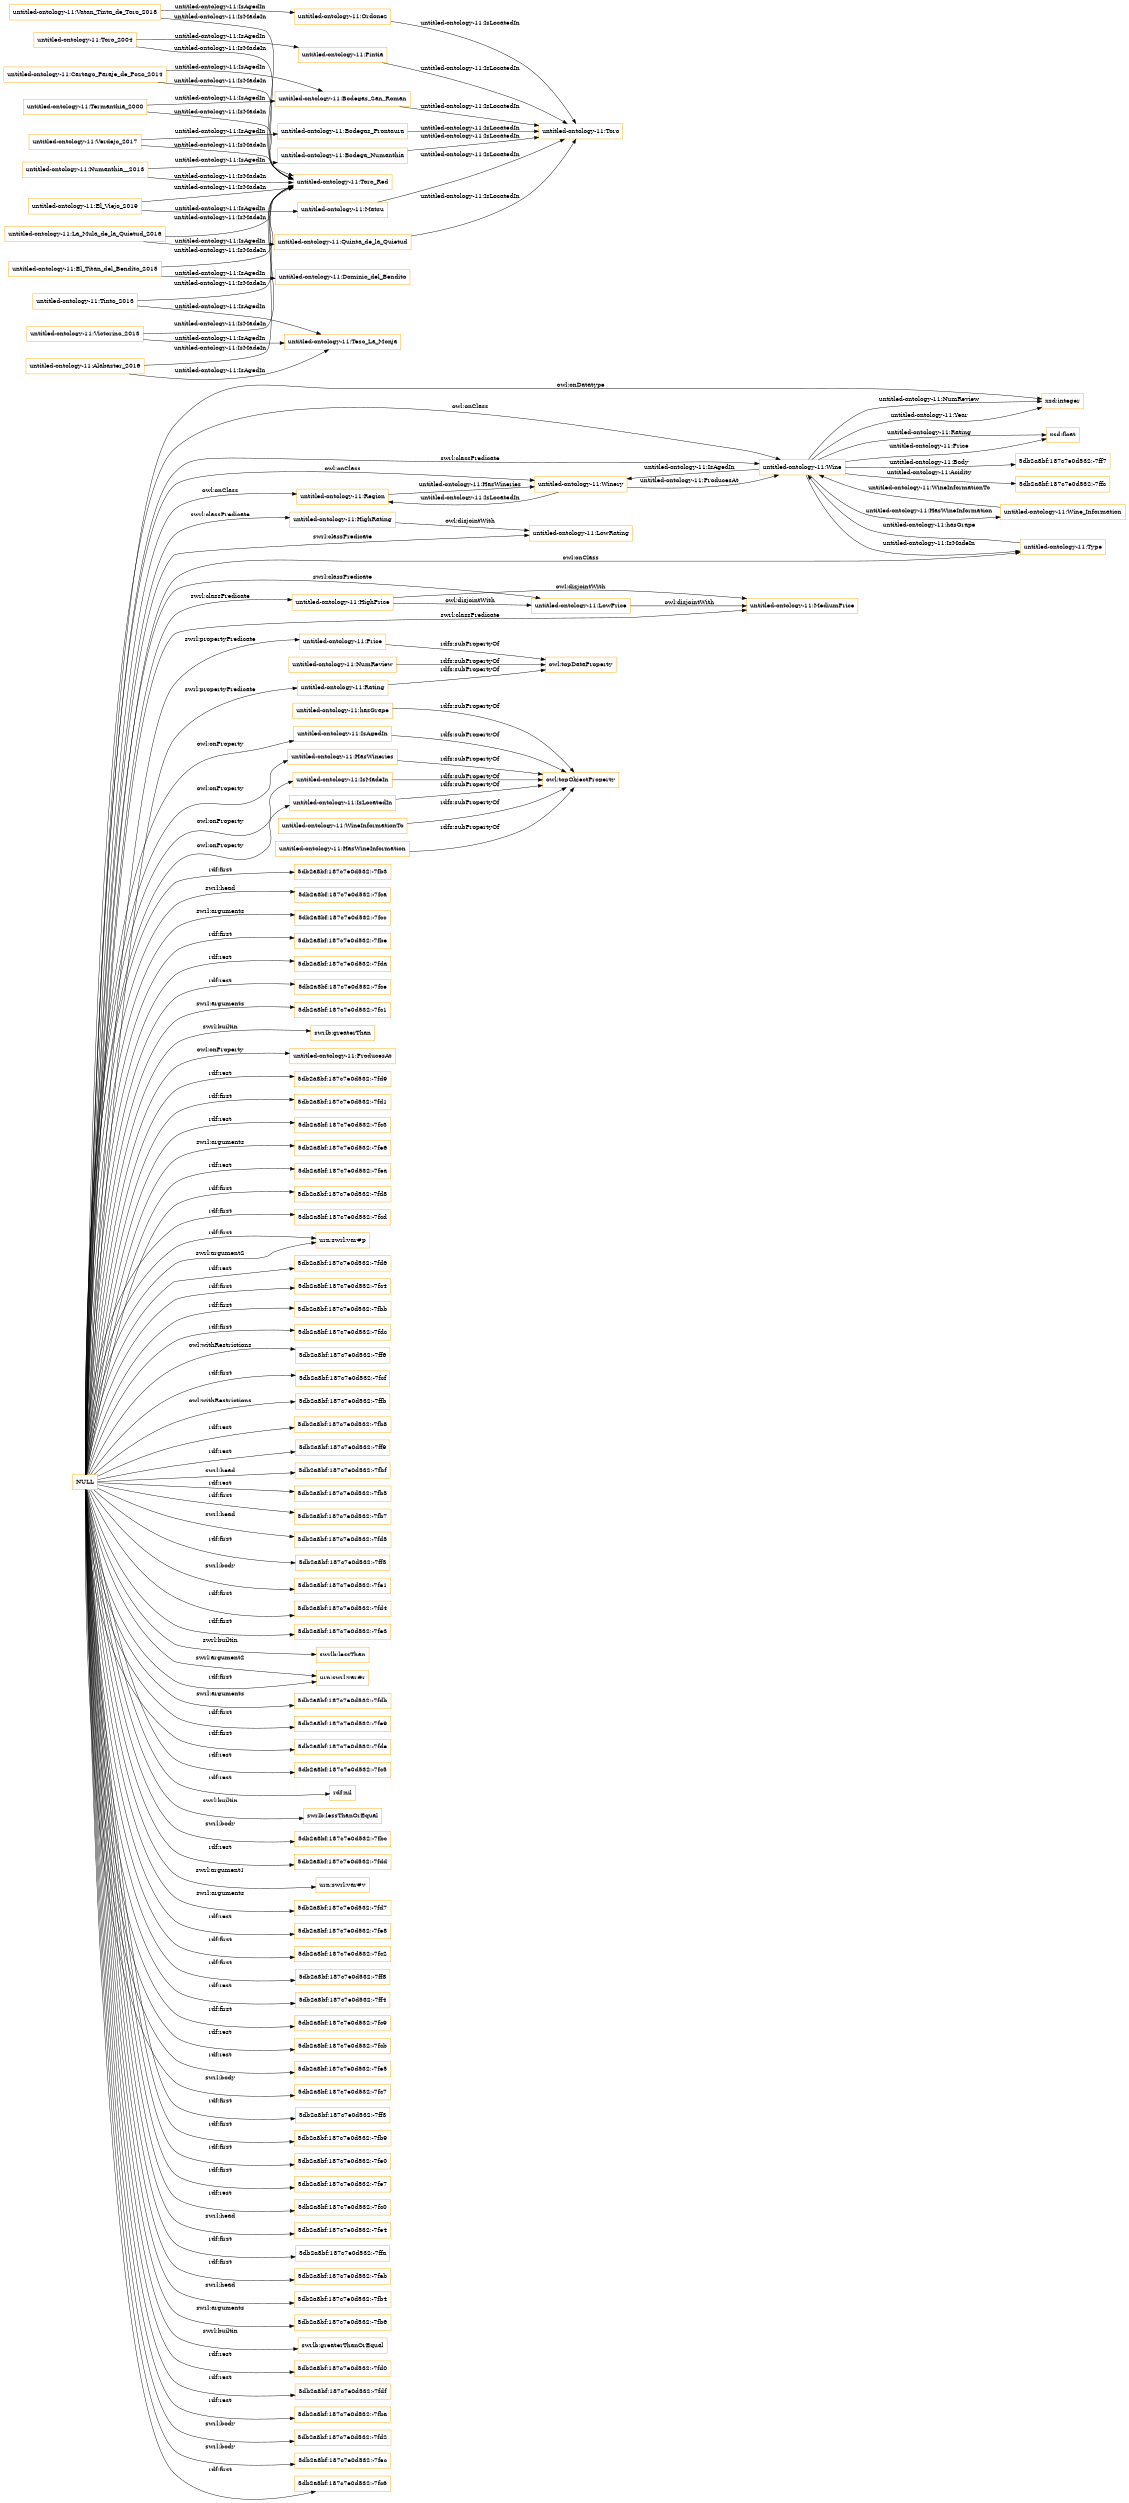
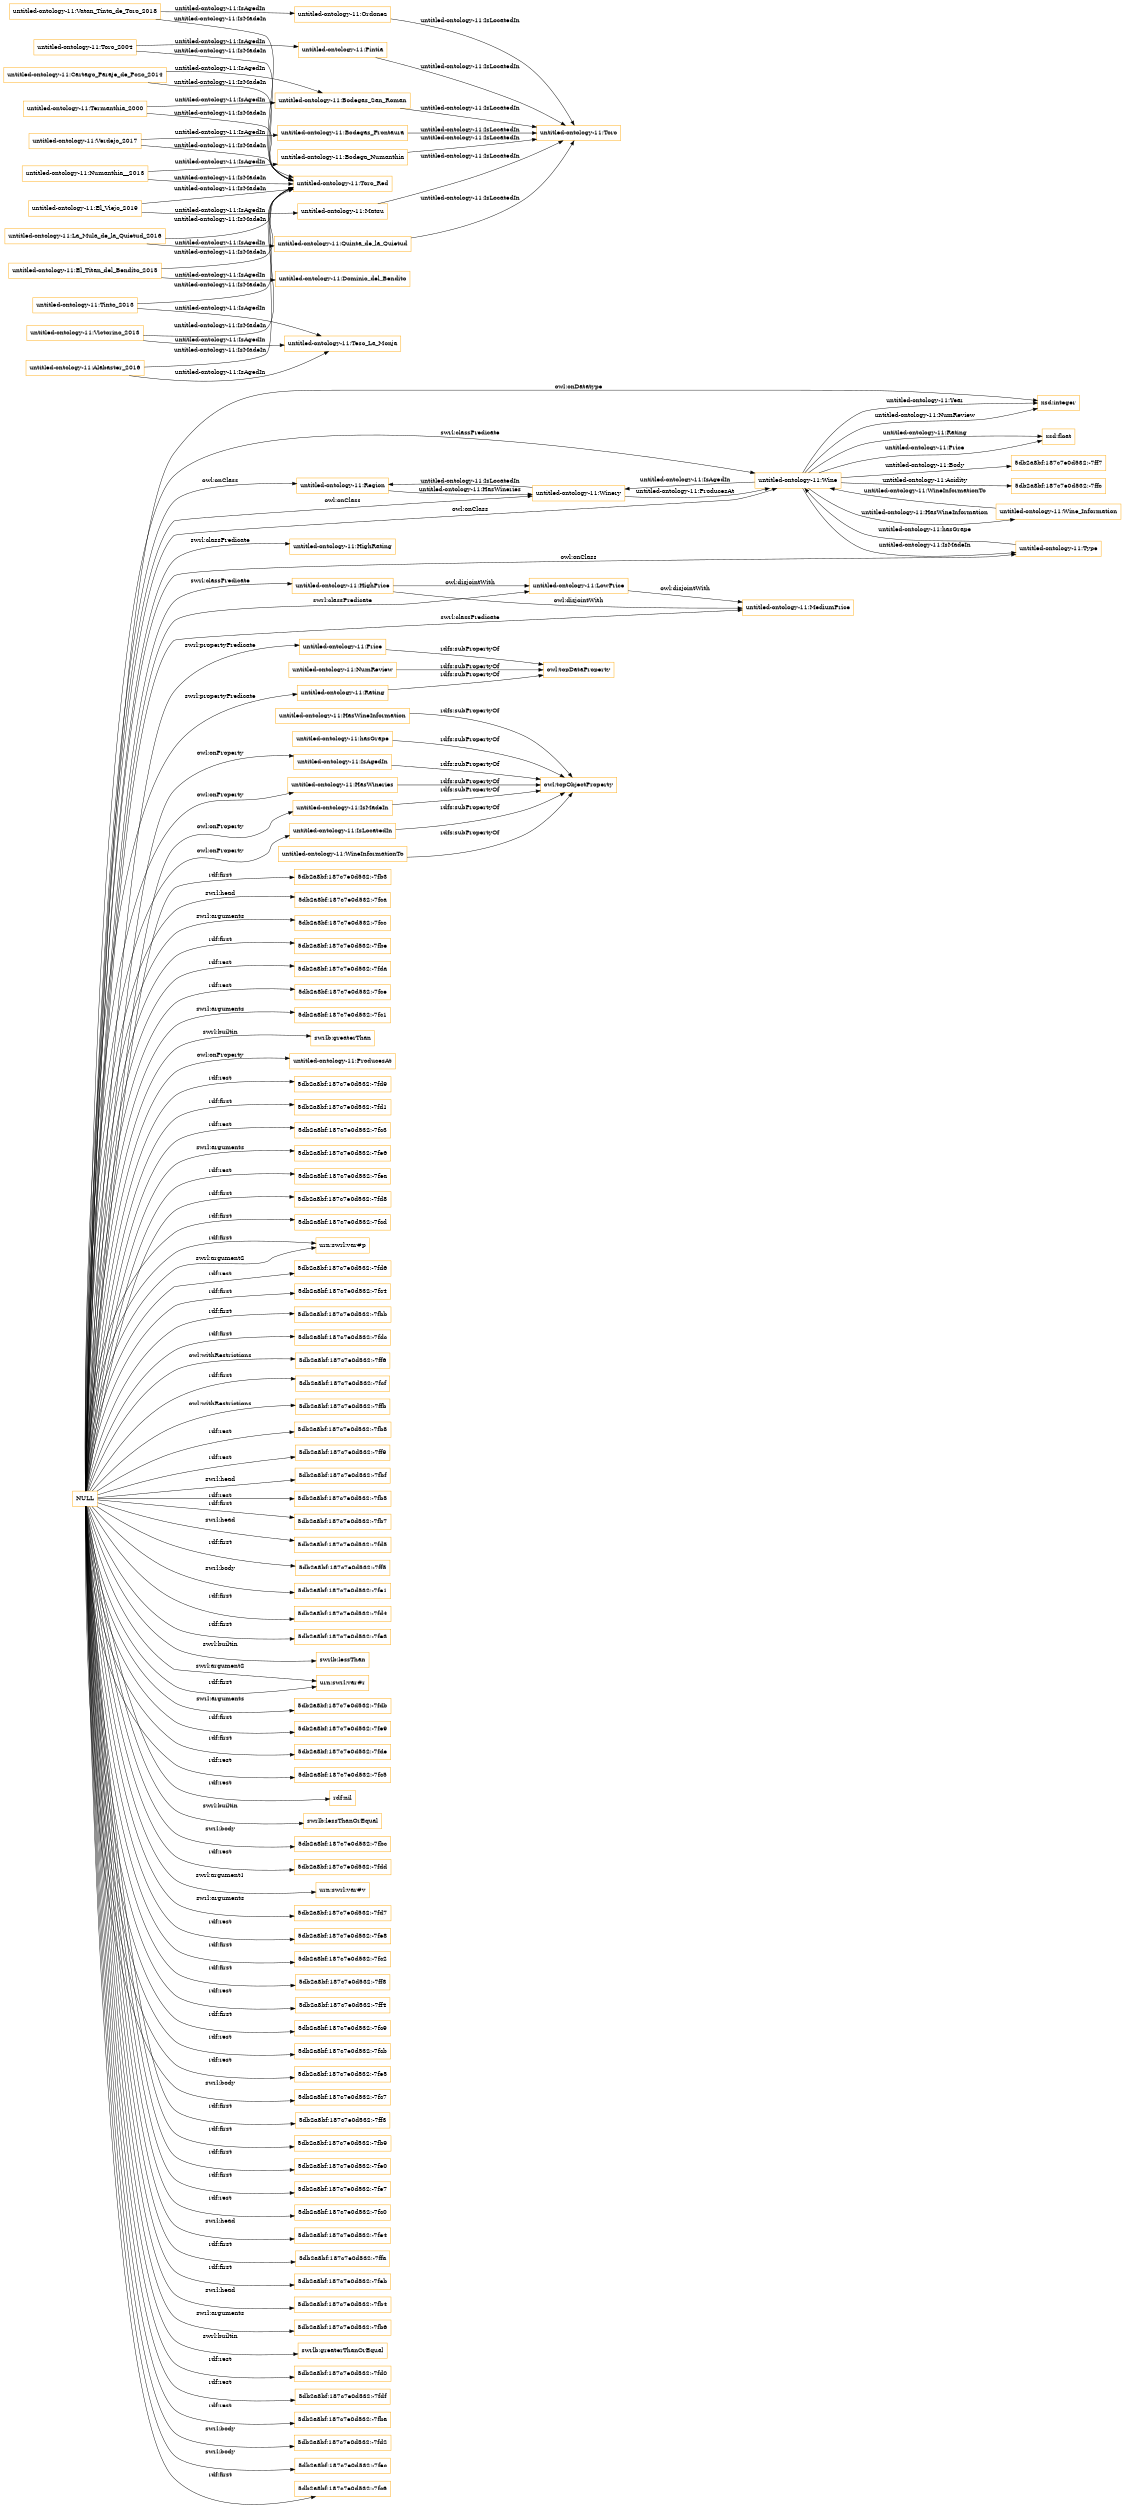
(581, 533) -> none
